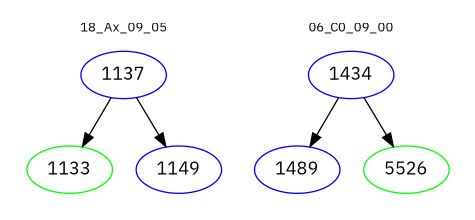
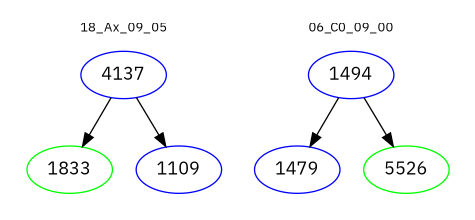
(124, 75) -> (124, 75)
(351, 75) -> (351, 75)
(70, 170) -> (70, 170)
(179, 170) -> (179, 170)
(297, 170) -> (297, 170)
